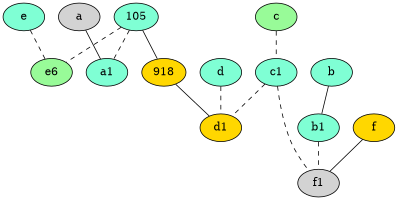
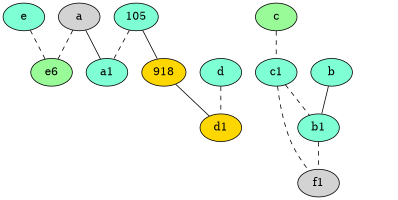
(98, 42) -> (65, 45)
(249, 100) -> (297, 100)
(374, 128) -> none
